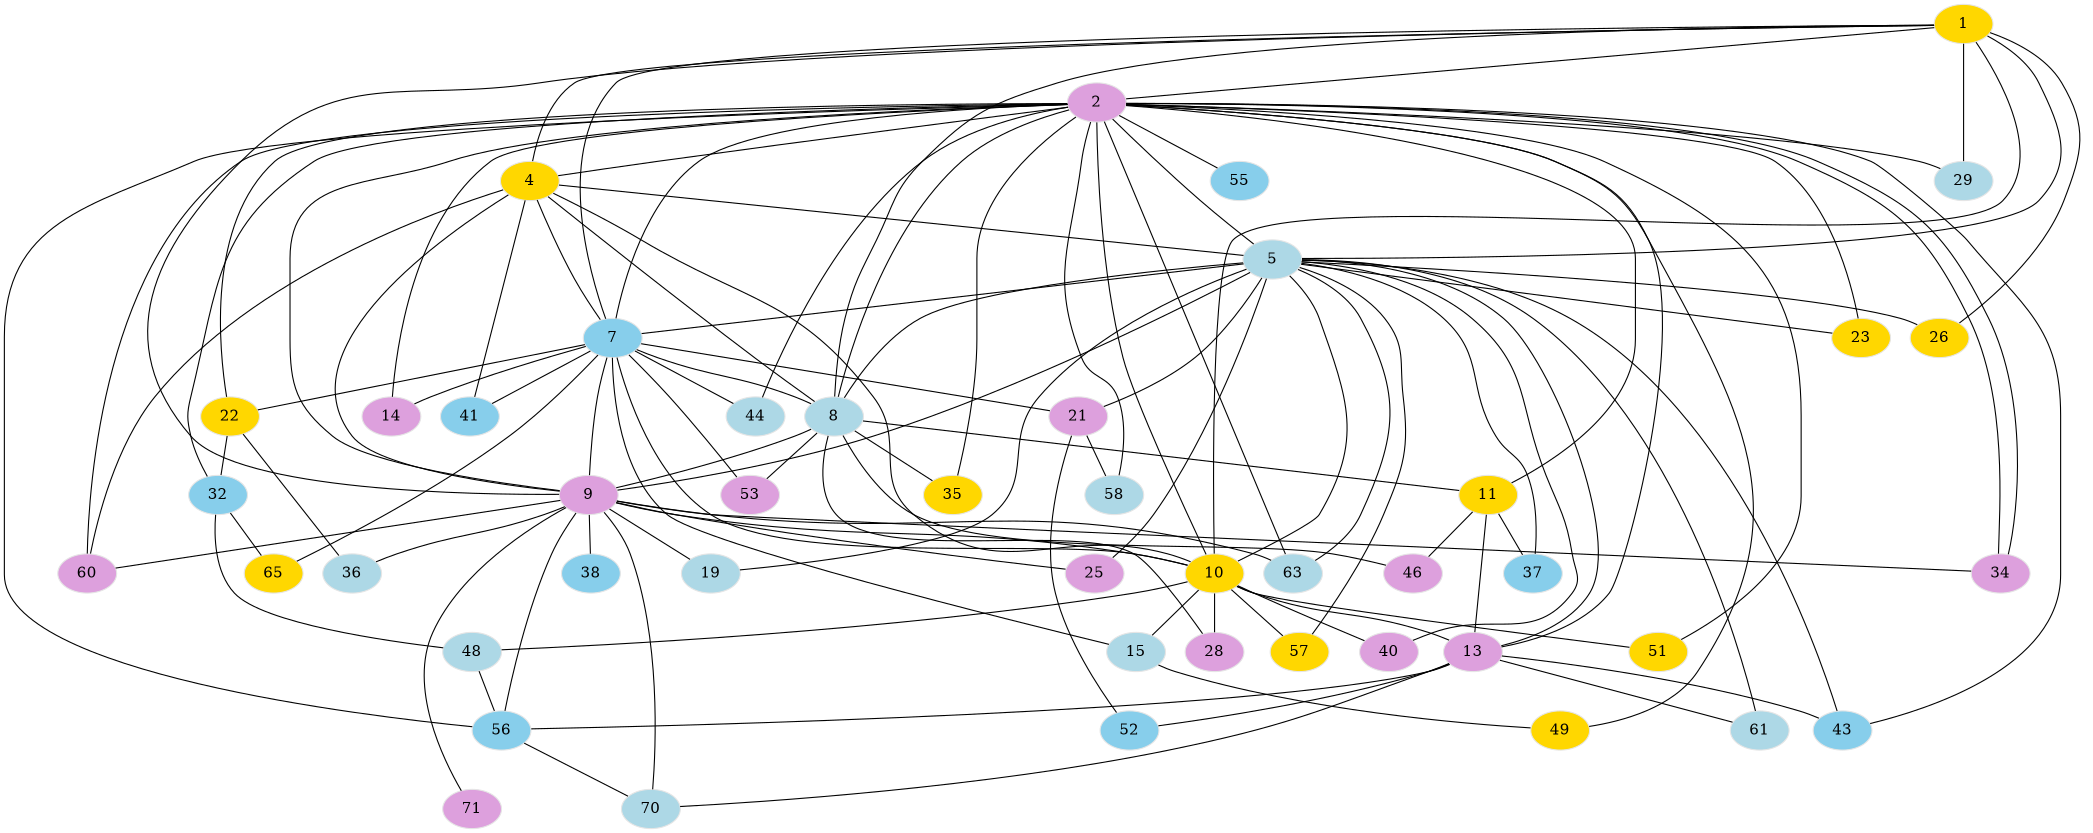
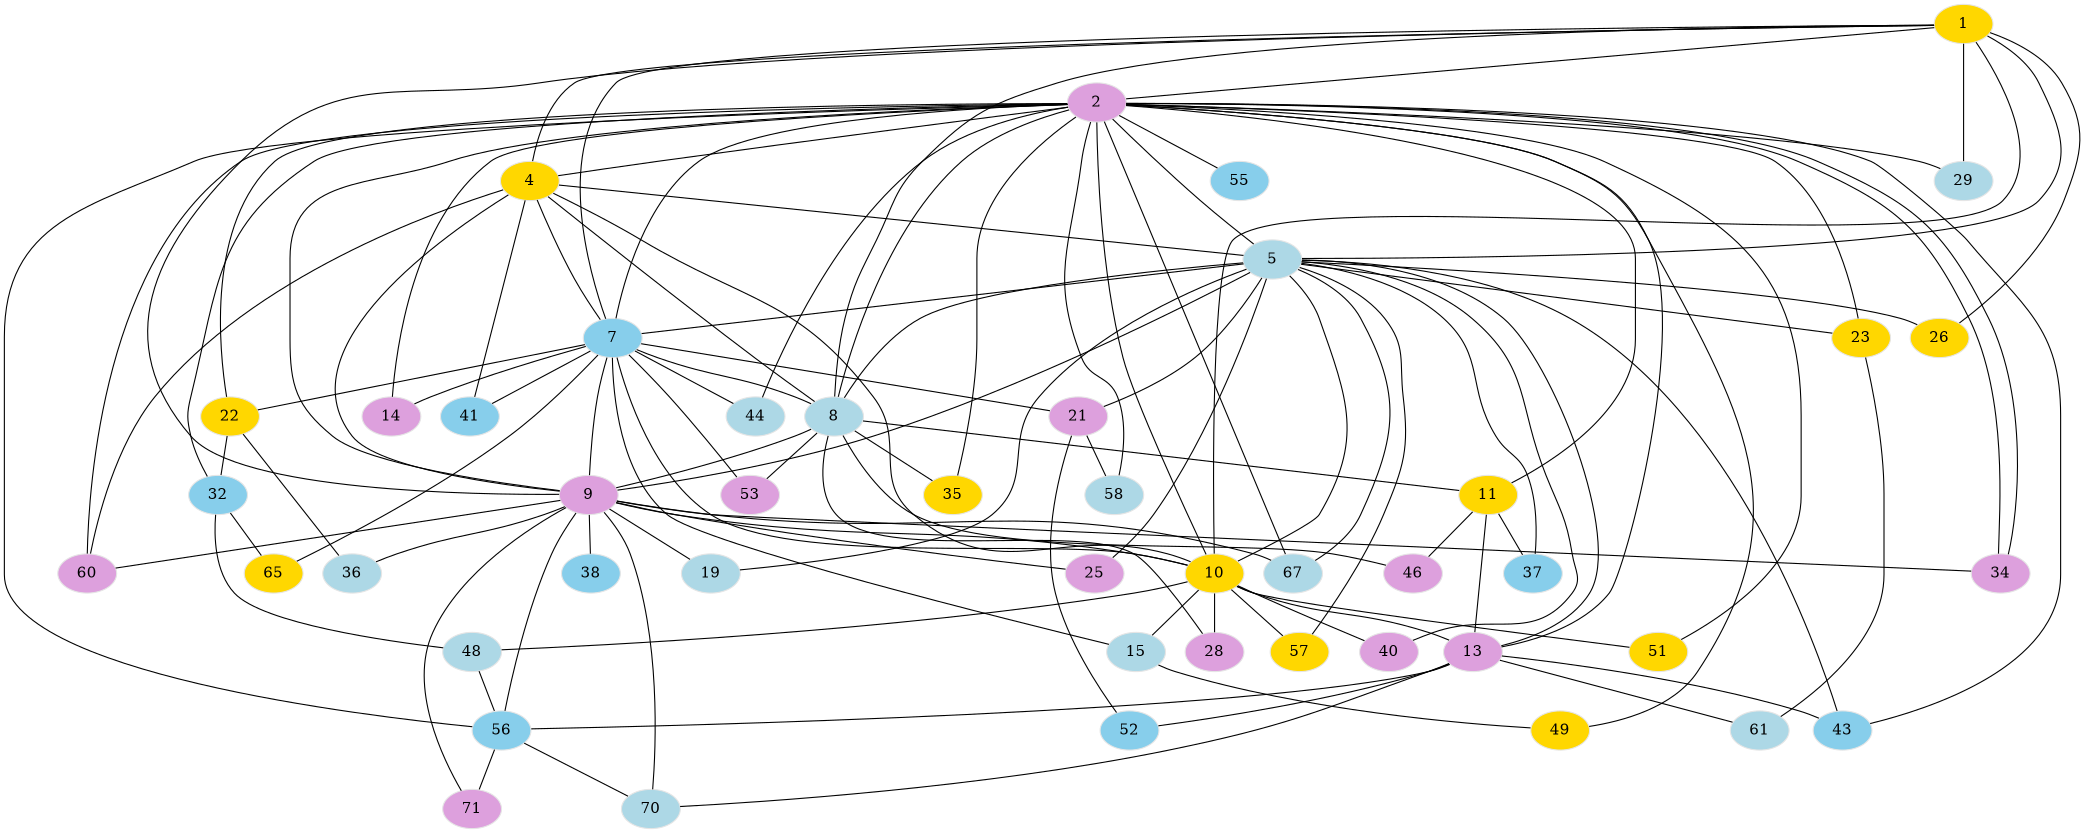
(1599, 381) -> (1884, 556)
(1293, 573) -> (1293, 573)
none -> (487, 770)
